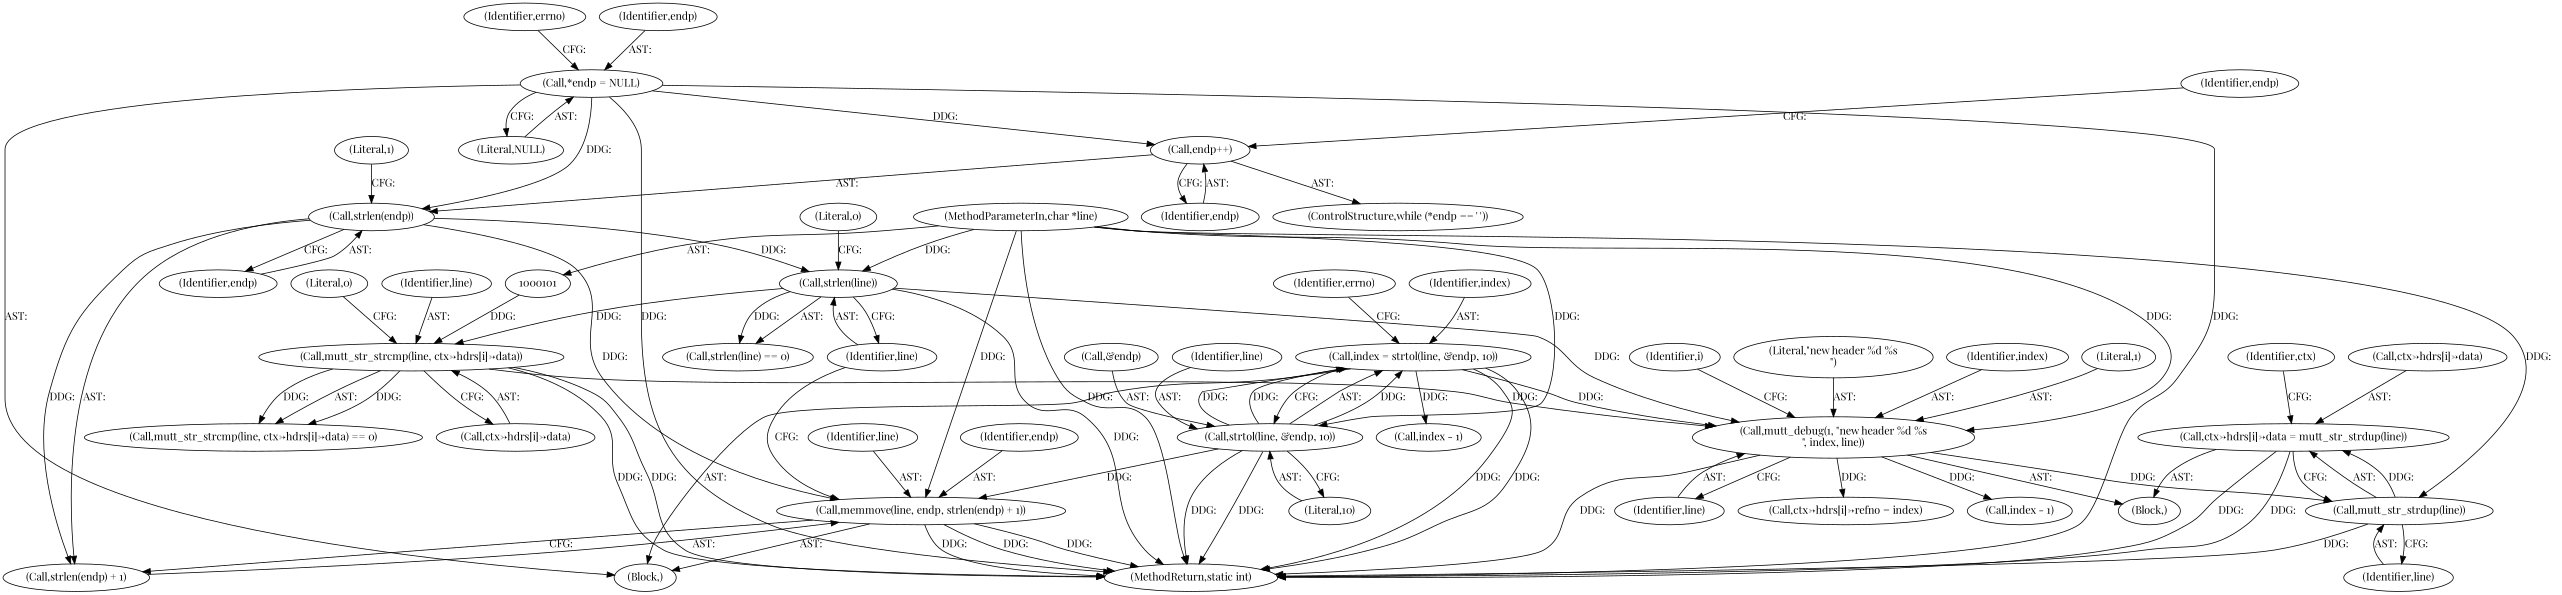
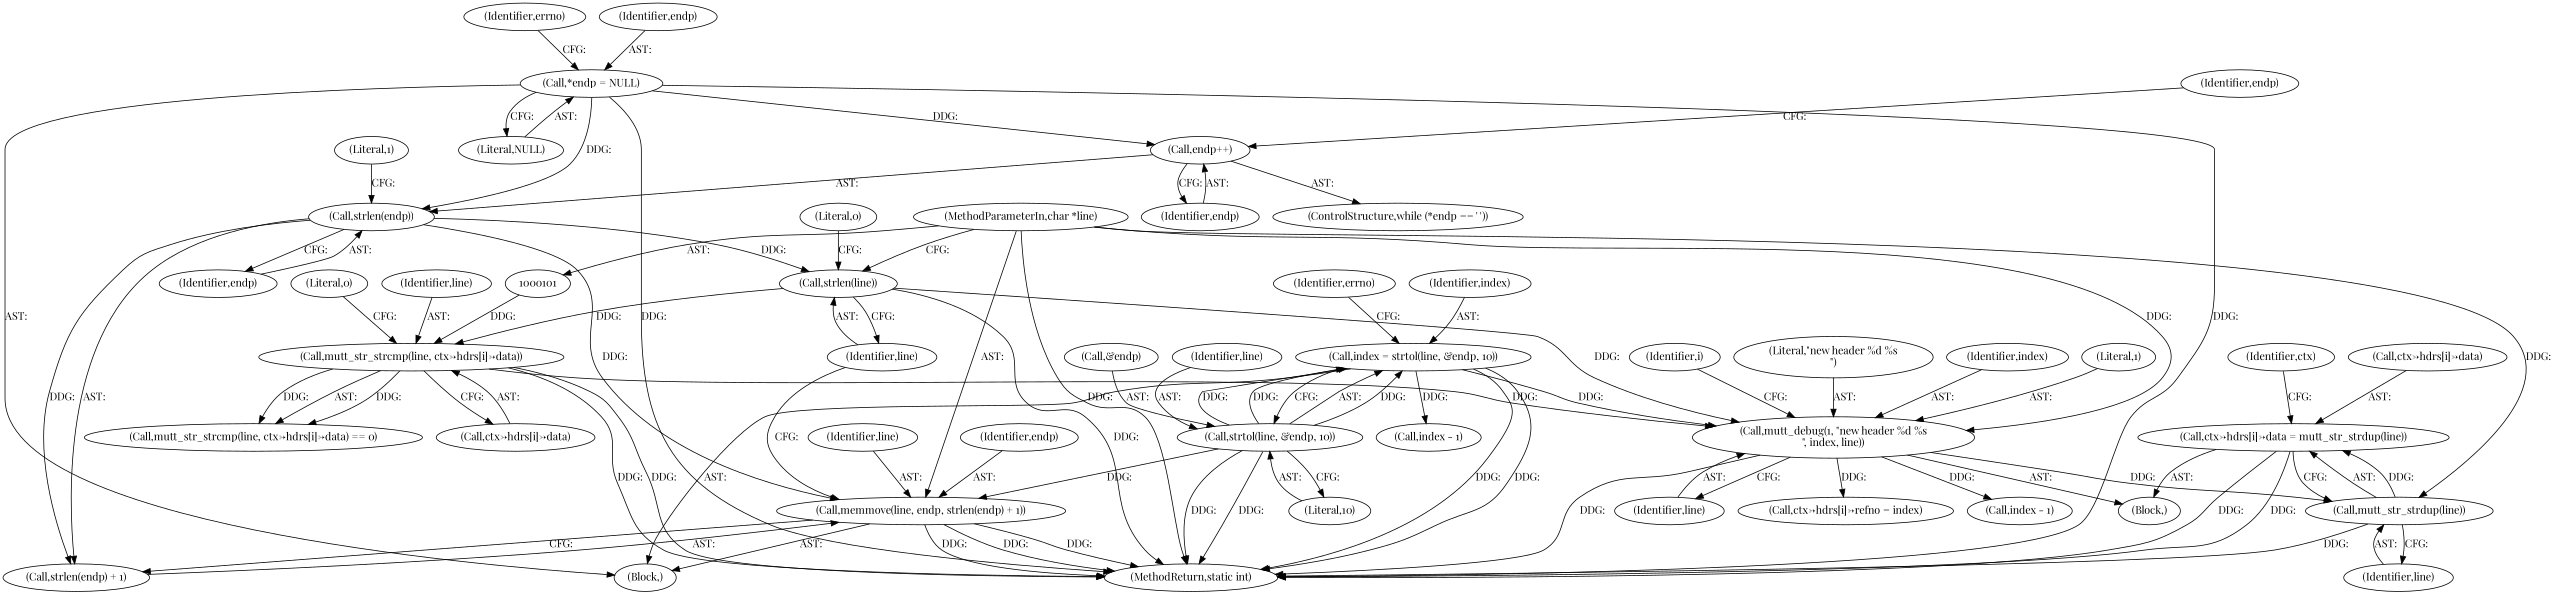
(939, 250) -> (939, 250)
(1496, 256) -> none
(738, 357) -> none
(994, 357) -> (994, 357)
